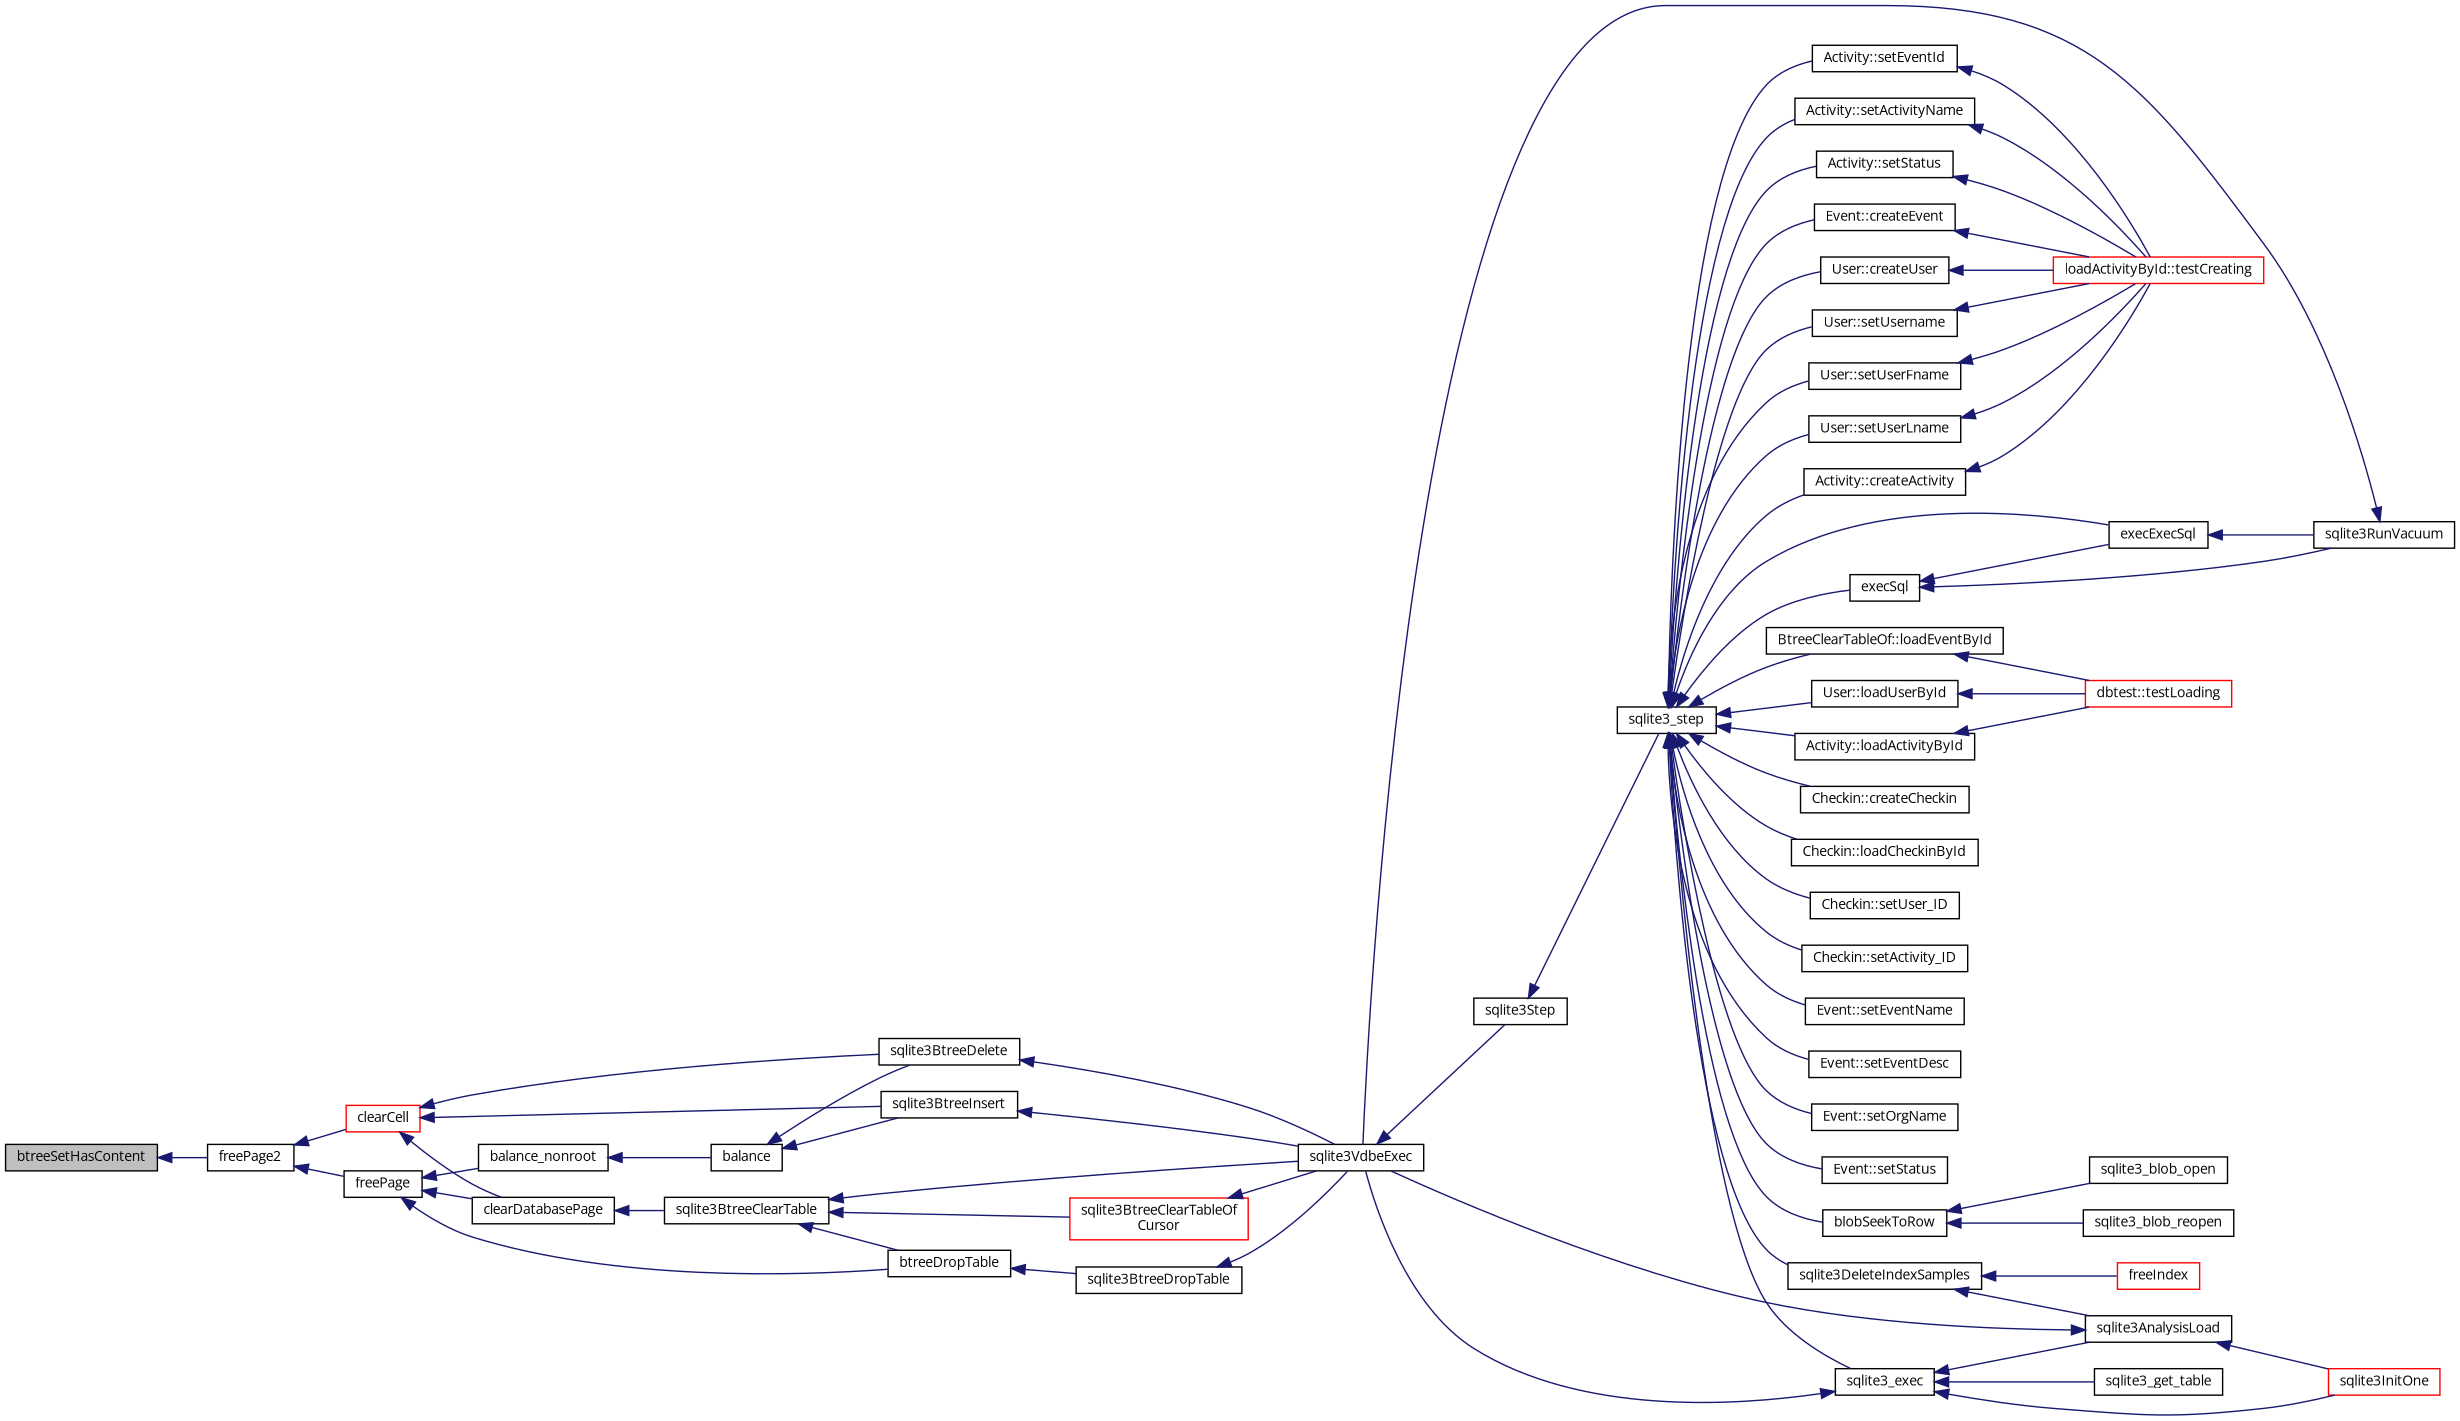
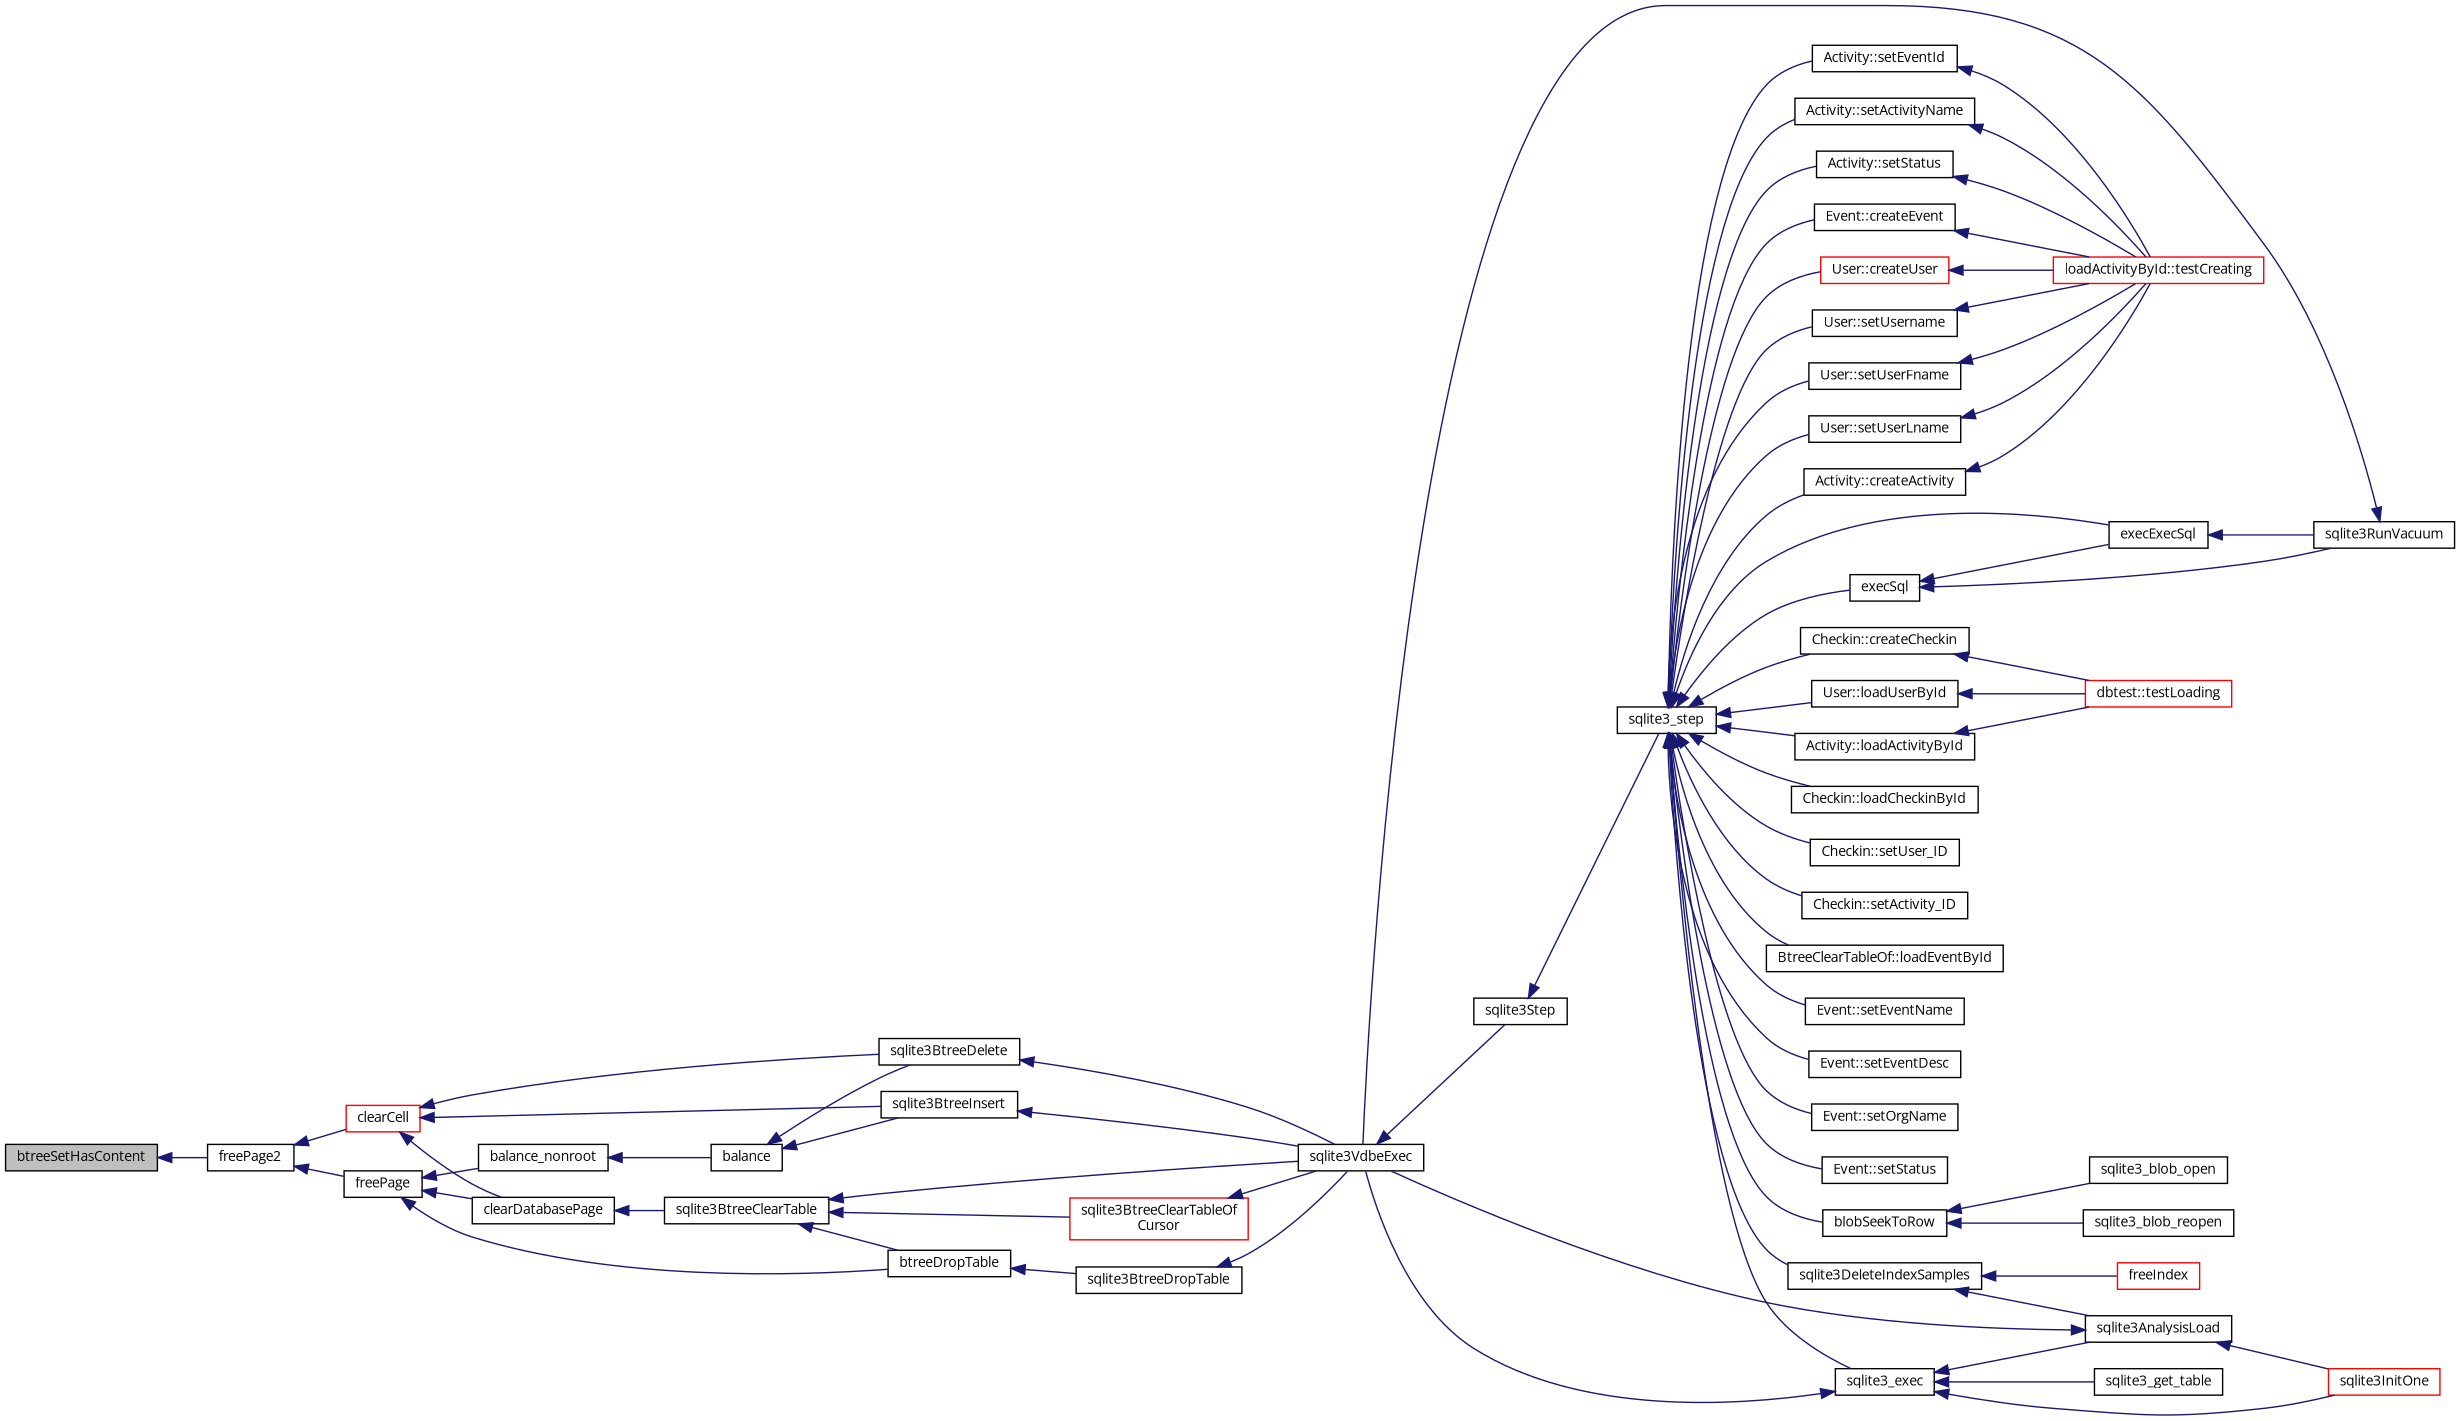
(1885, 270) -> (1885, 270)
(2029, 669) -> (2029, 669)
